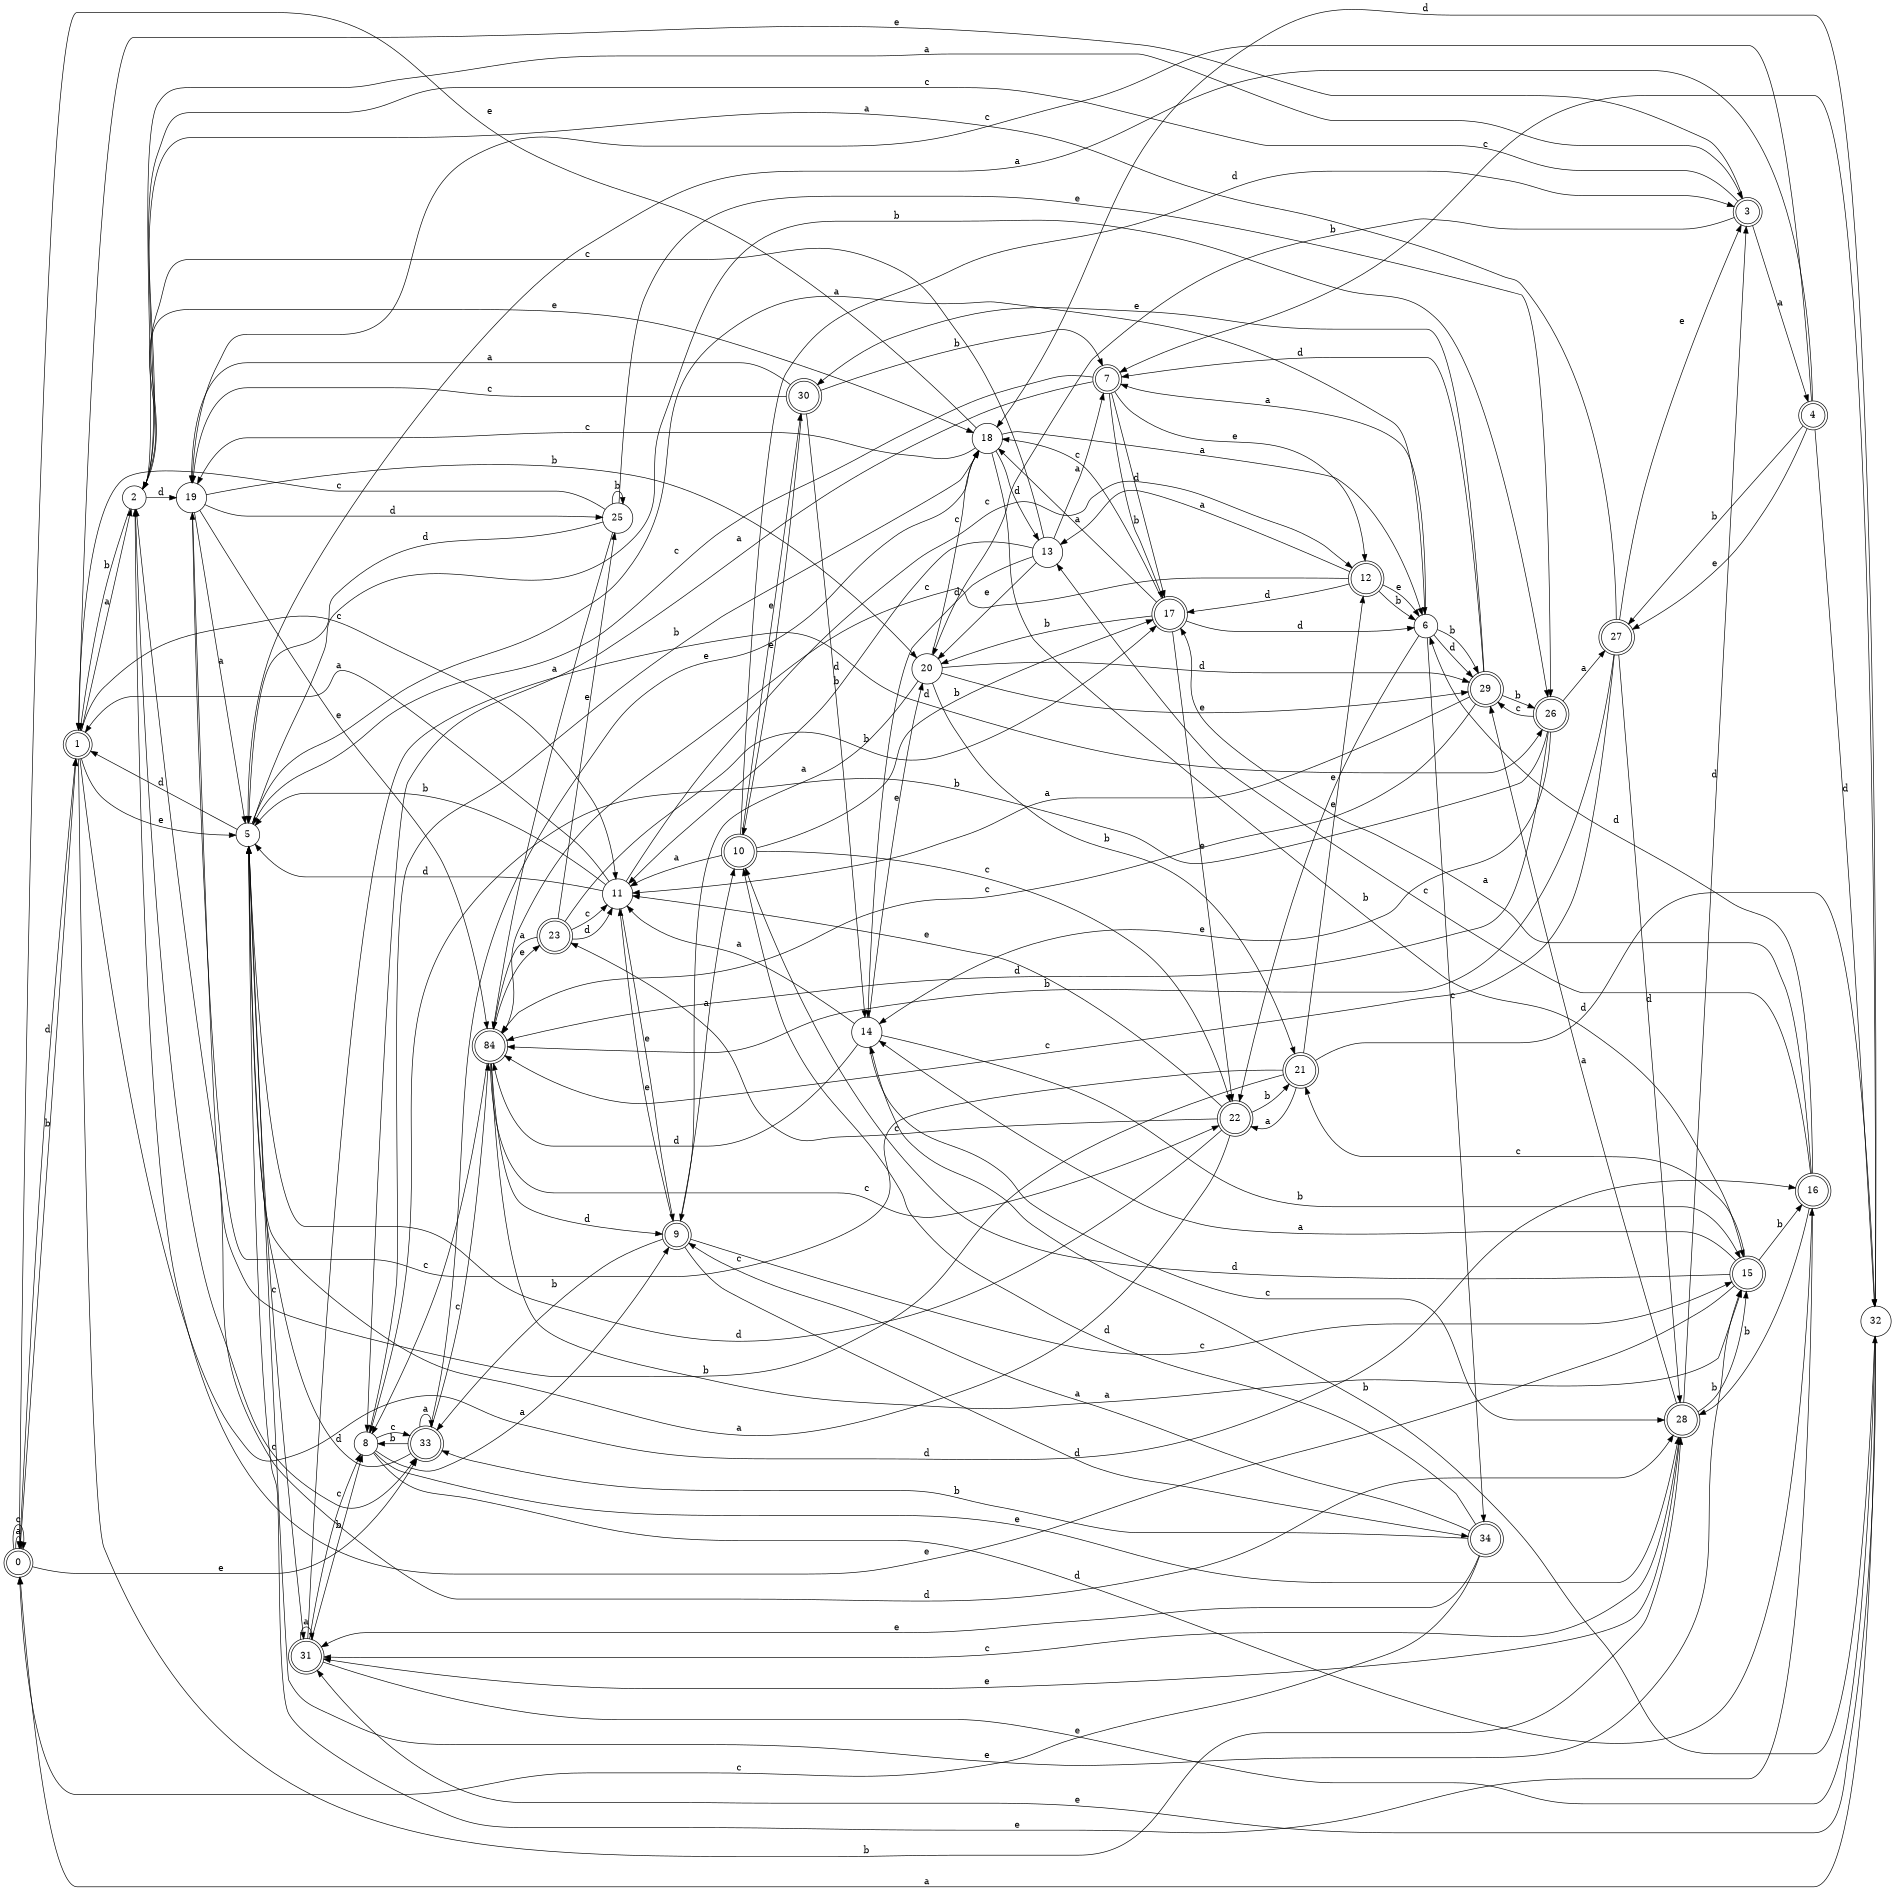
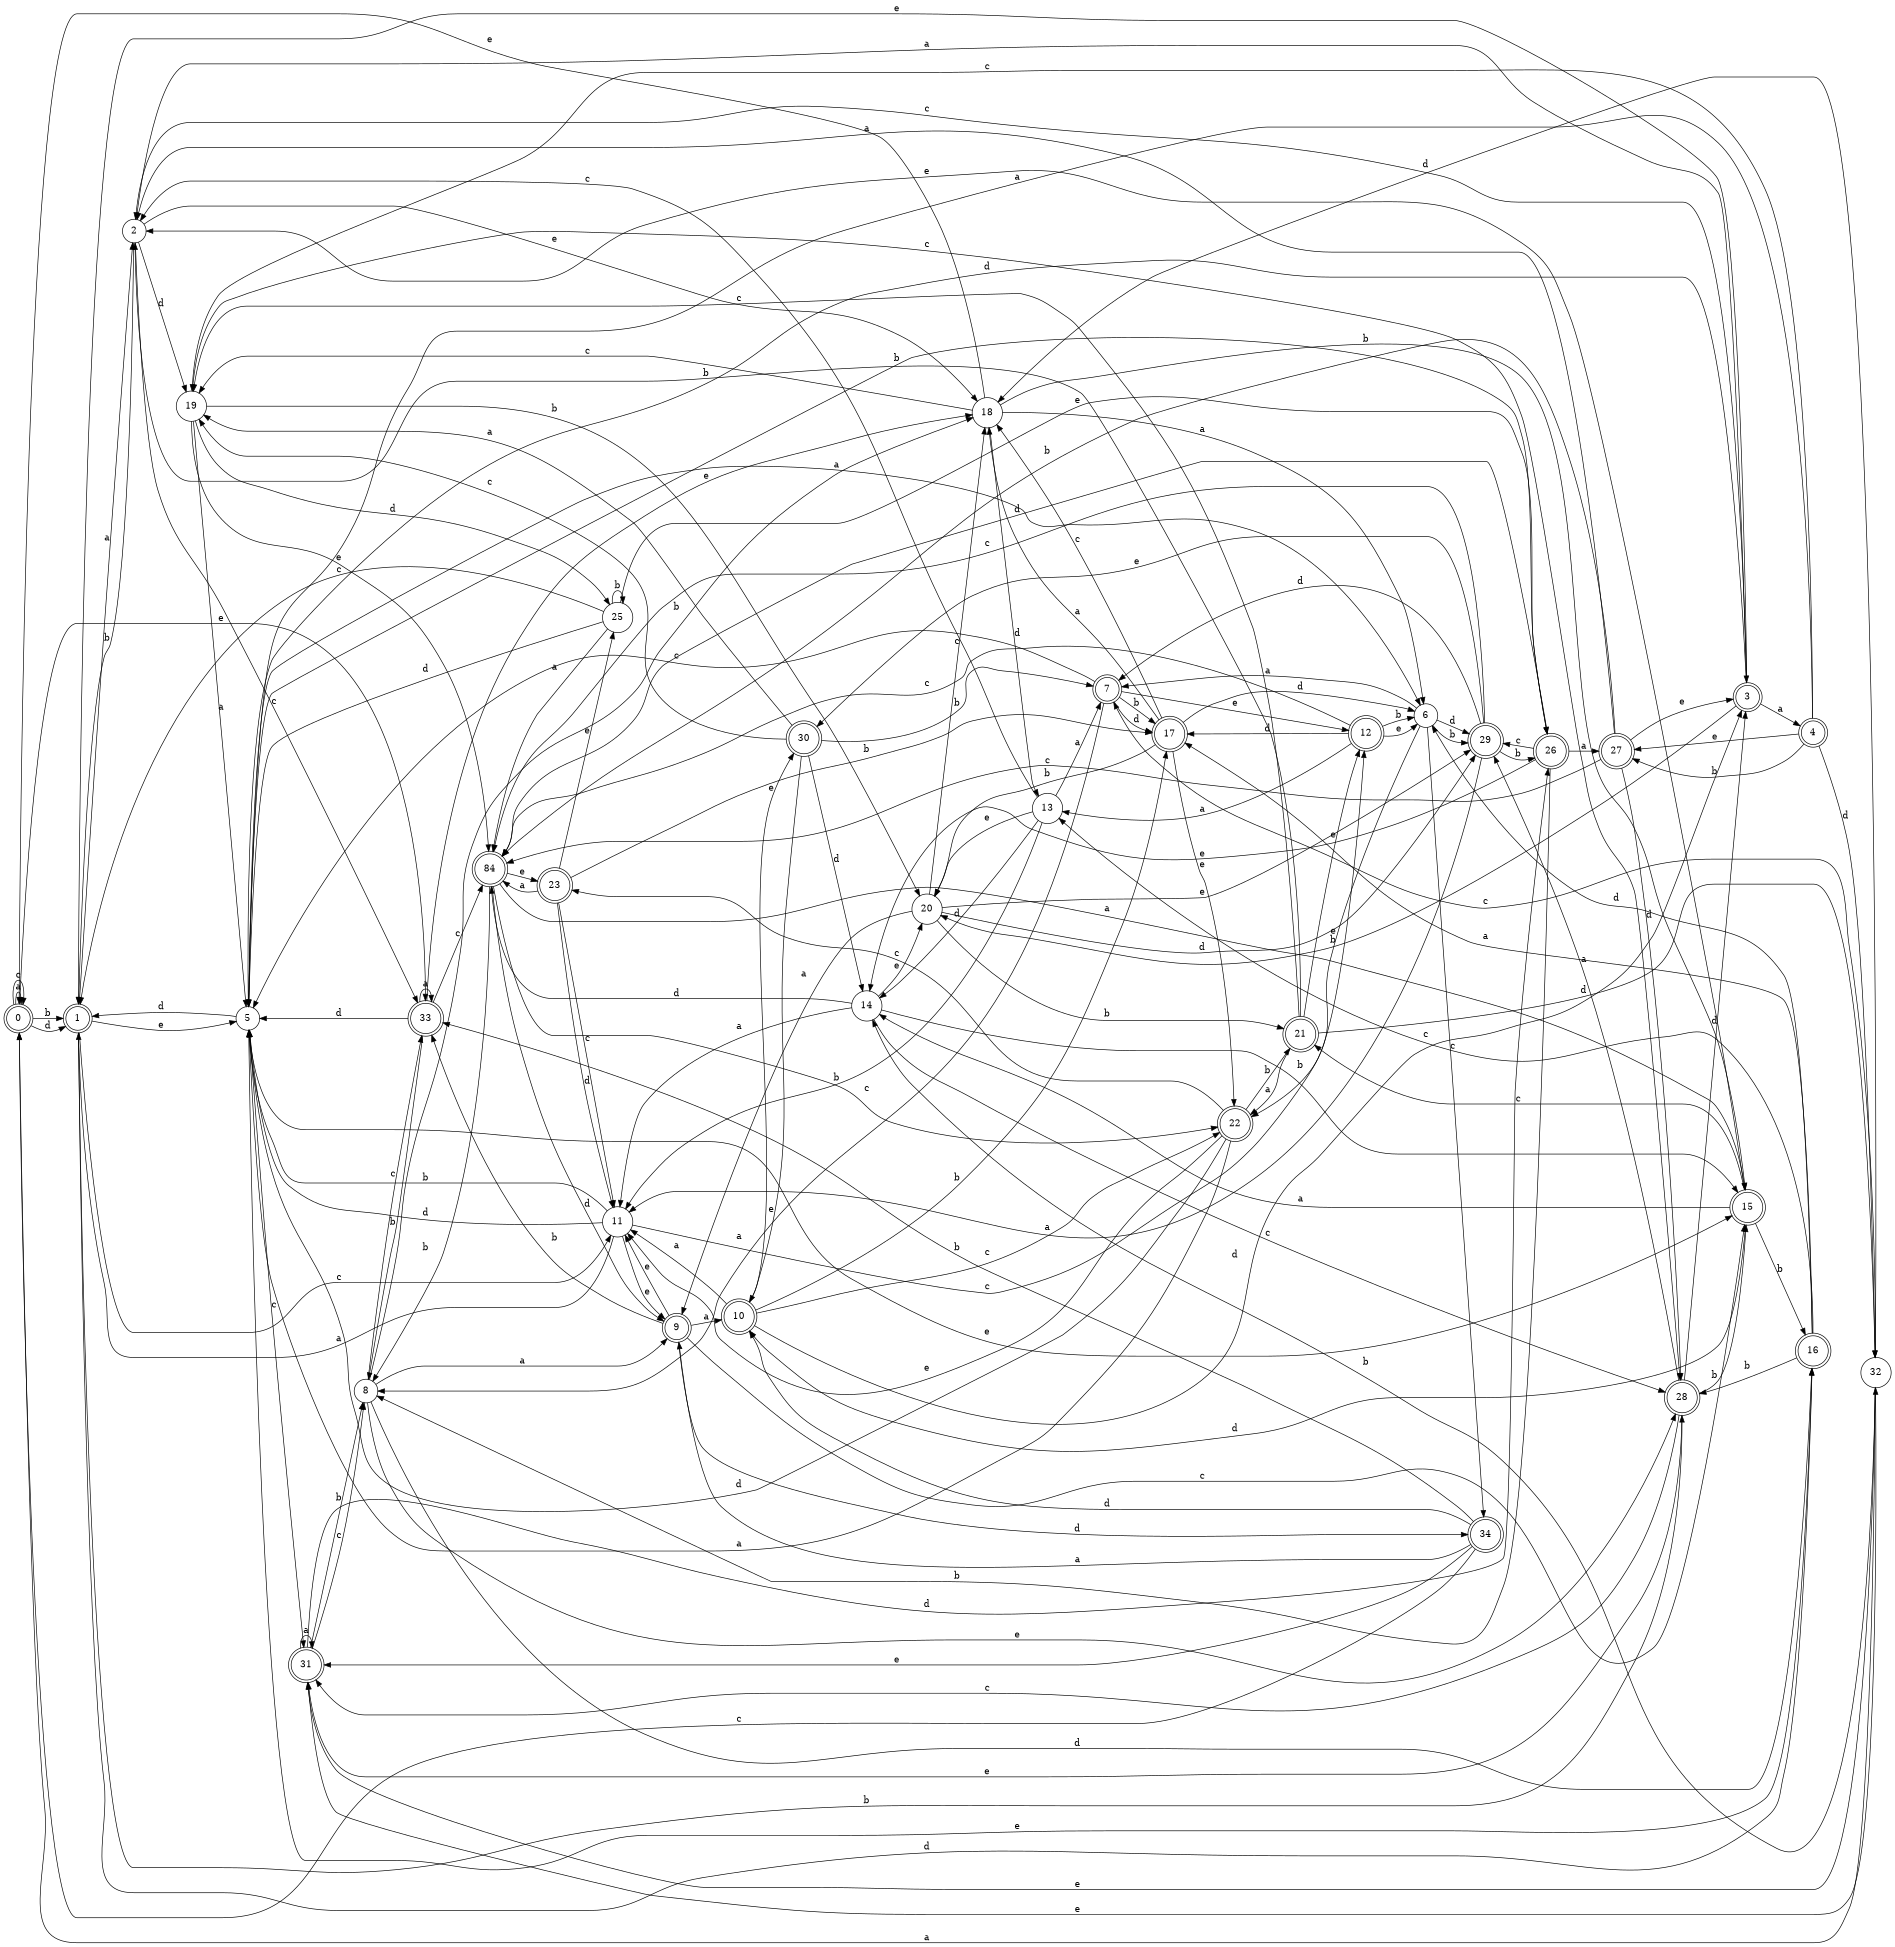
none -> (1013, 270)
(426, 1266) -> (426, 1248)
(927, 1595) -> (927, 245)
